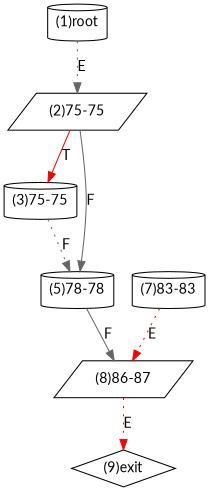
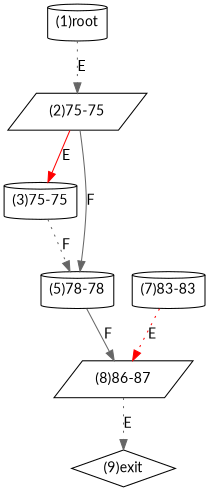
(67, 156) -> (67, 156)
(124, 419) -> (124, 419)
